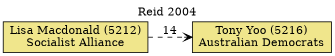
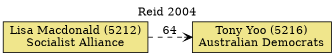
(170, 31) -> (170, 31)
